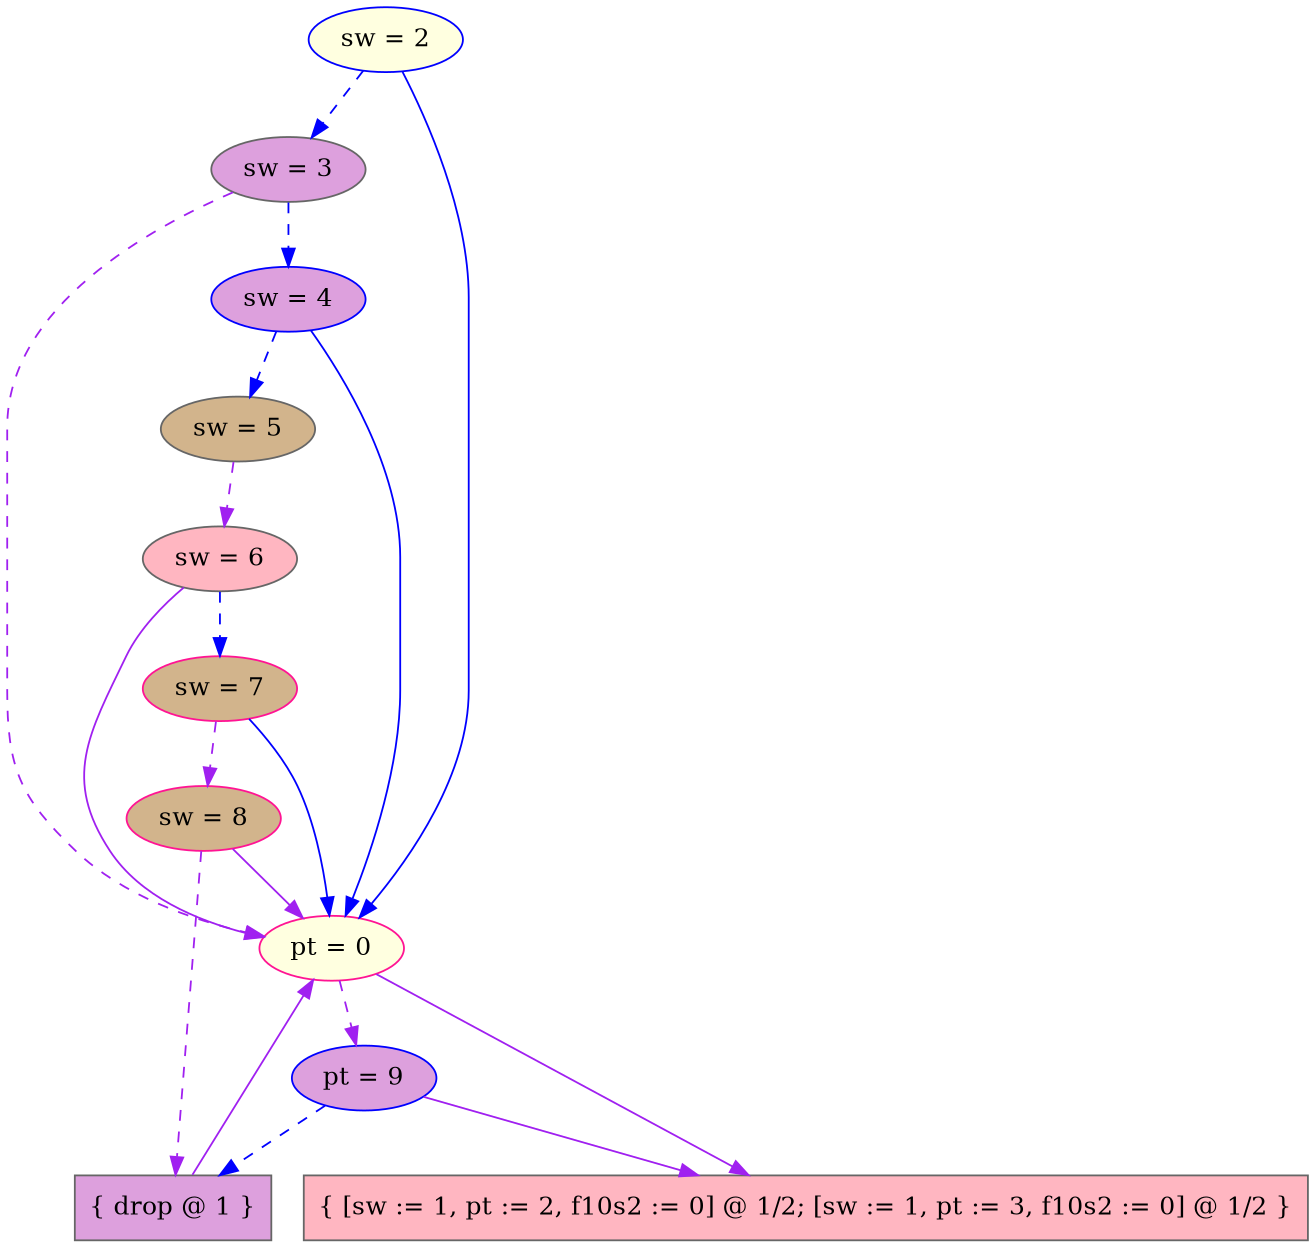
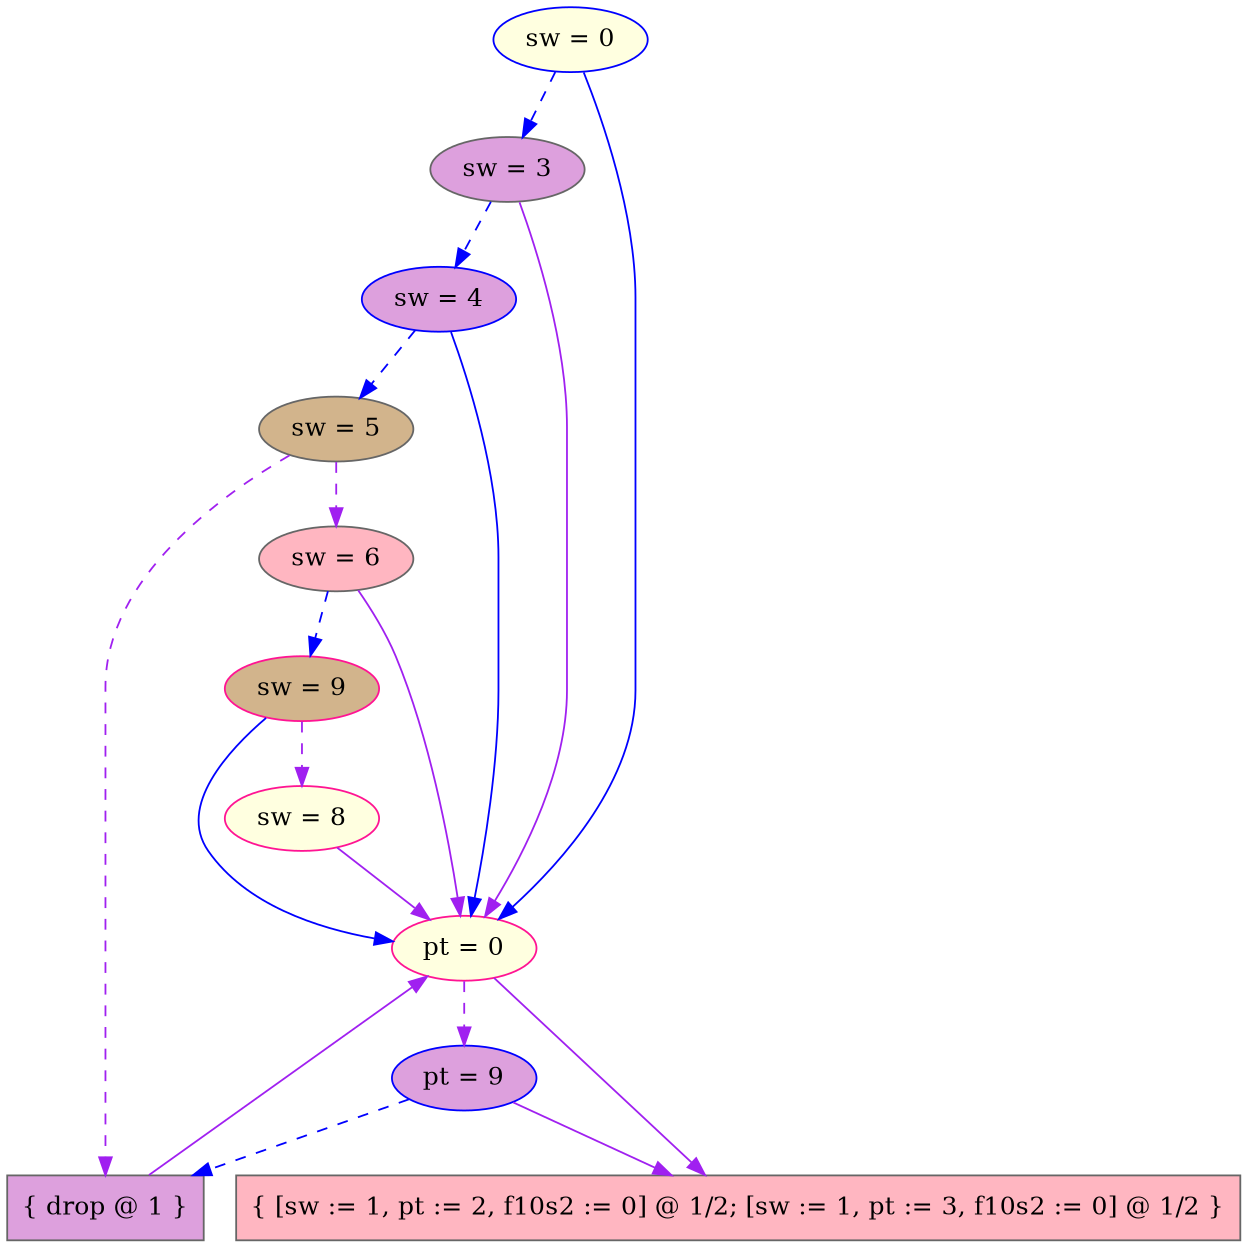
(386, 40) -> (571, 40)
(7, 573) -> (567, 556)
(220, 689) -> (302, 689)
(204, 818) -> (302, 818)
(189, 1004) -> (105, 768)
